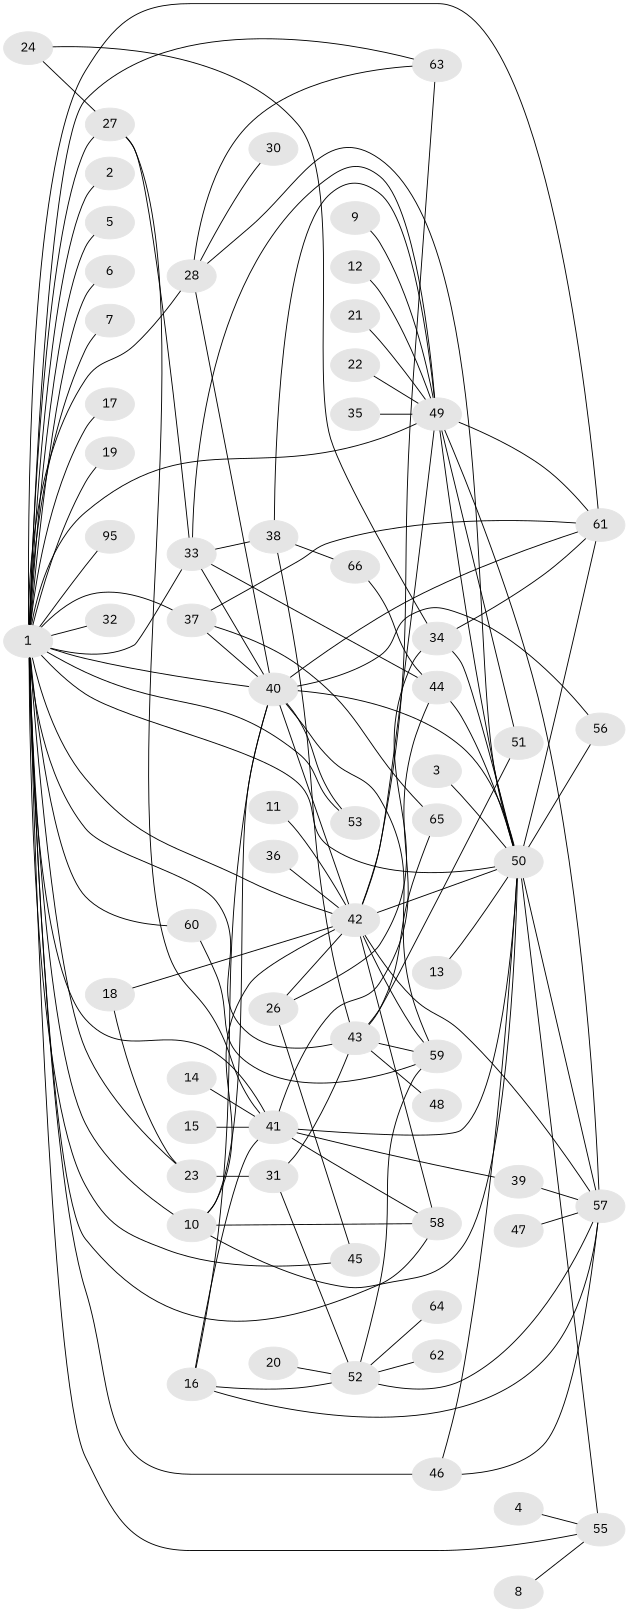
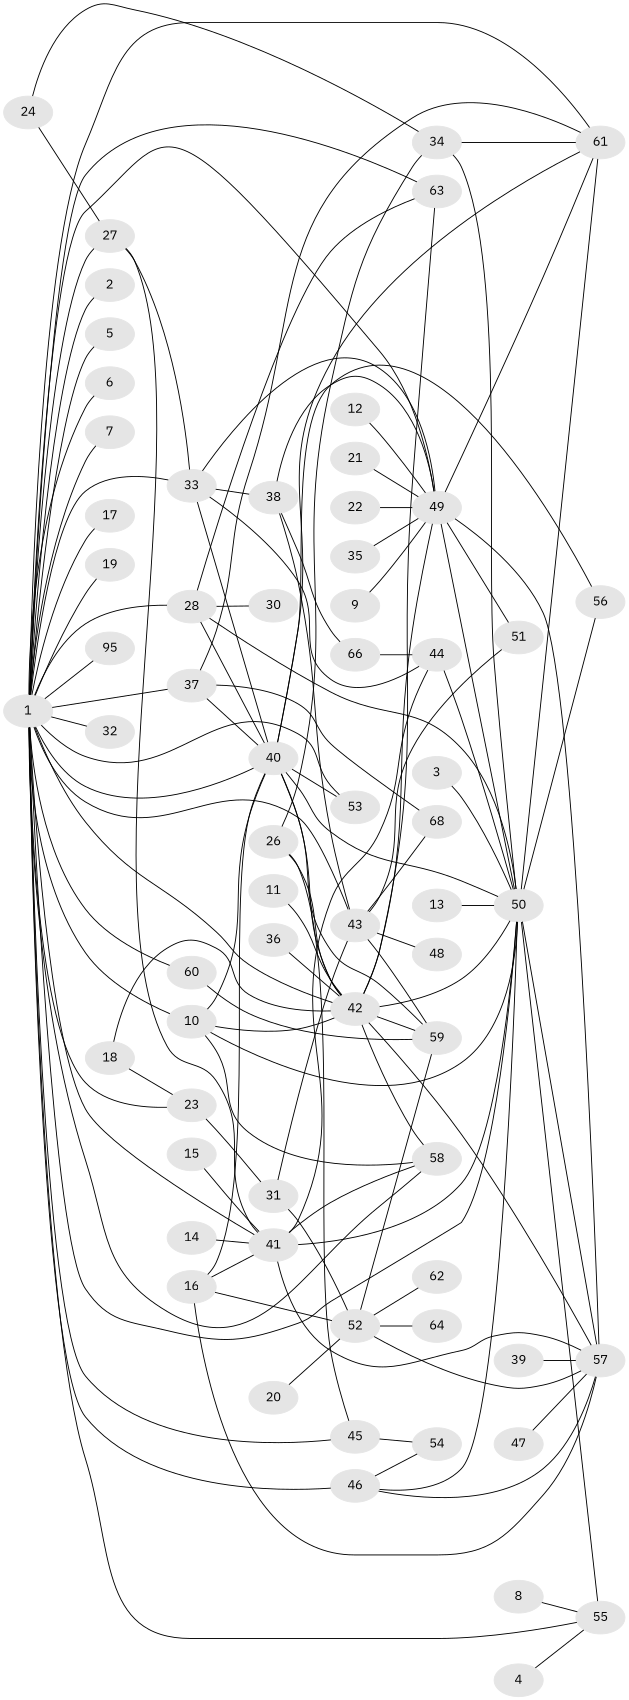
(437, 820) -> (437, 822)
(395, 1156) -> (405, 1364)
none -> (437, 1444)
